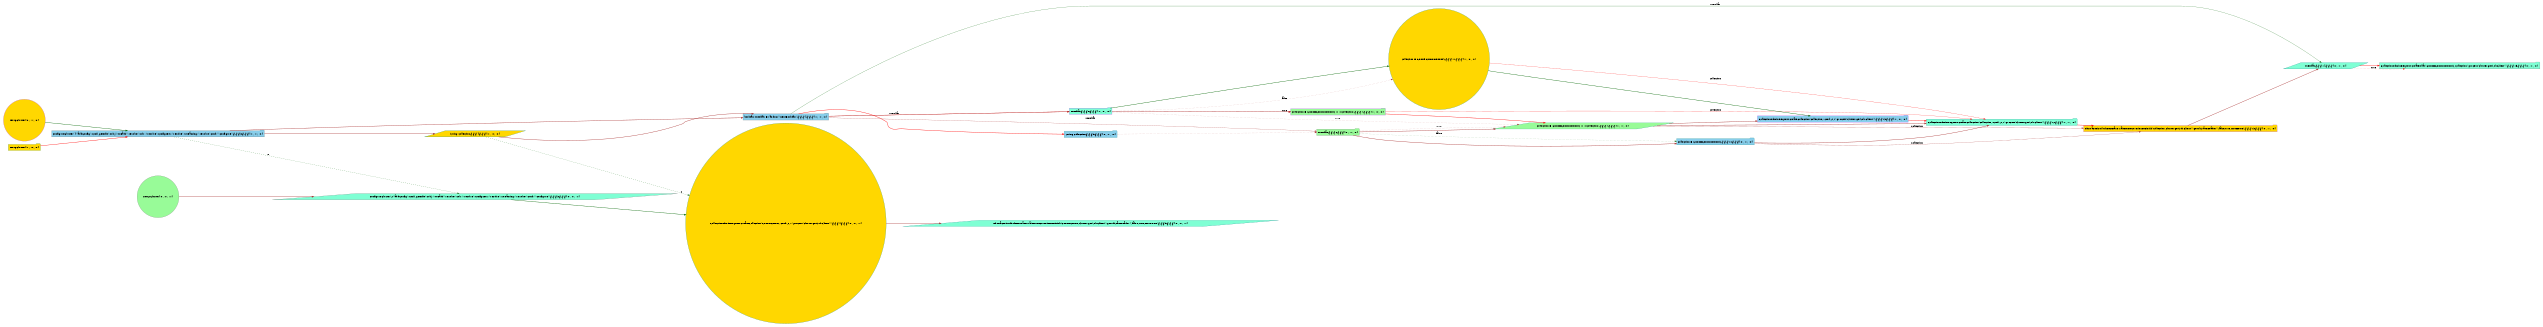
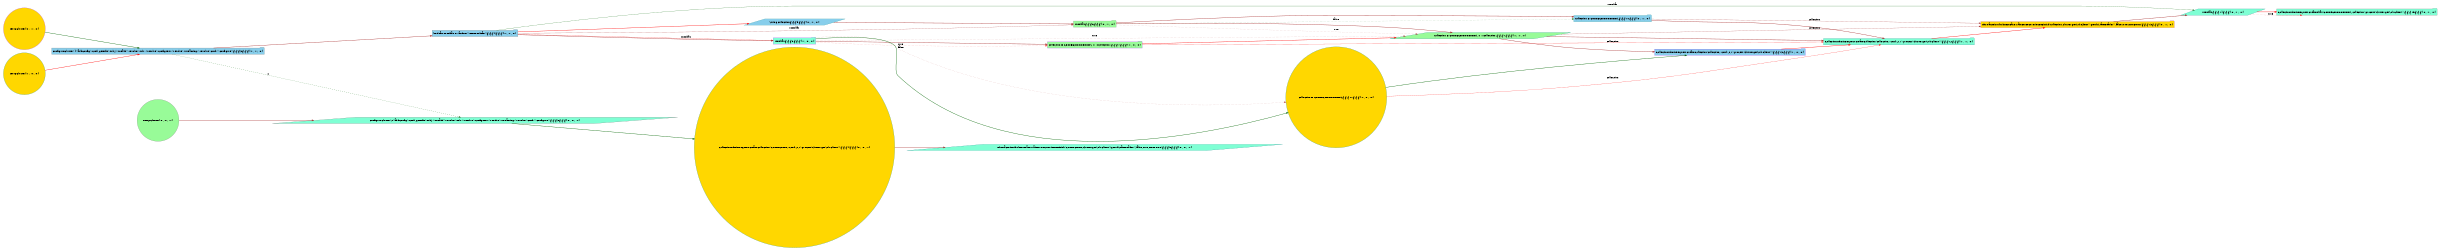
(1216, 133) -> (953, 23)
(475, 134) -> none
(1091, 134) -> (794, 22)
(24, 147) -> (24, 74)
